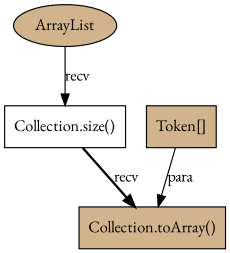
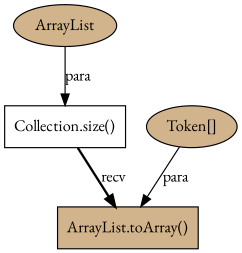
(78, 76) -> (78, 76)
(181, 127) -> (192, 127)
(152, 228) -> (128, 228)
